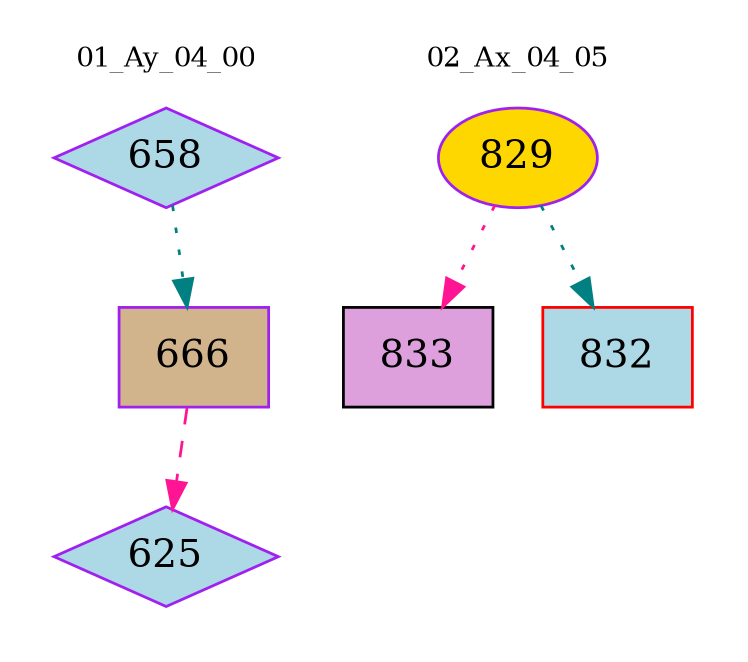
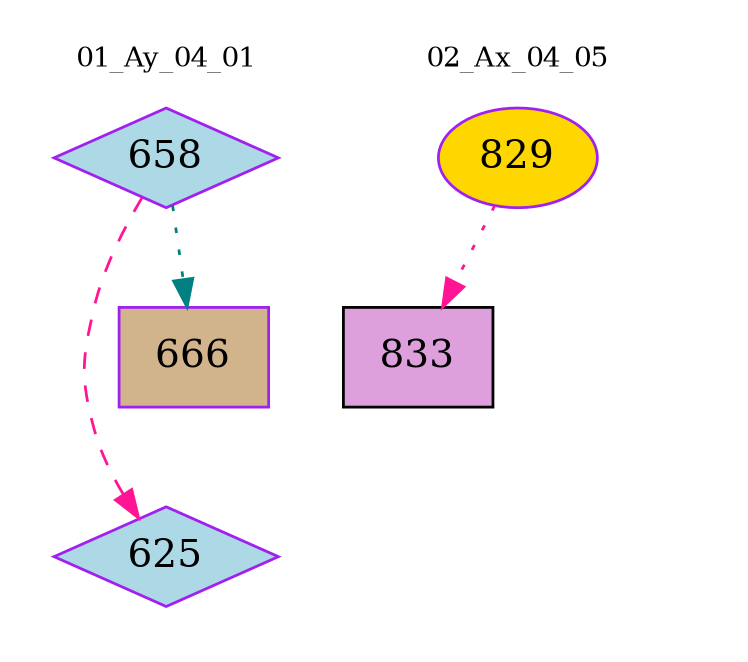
(166, 60) -> (166, 60)
(618, 357) -> none
(182, 445) -> (87, 344)
